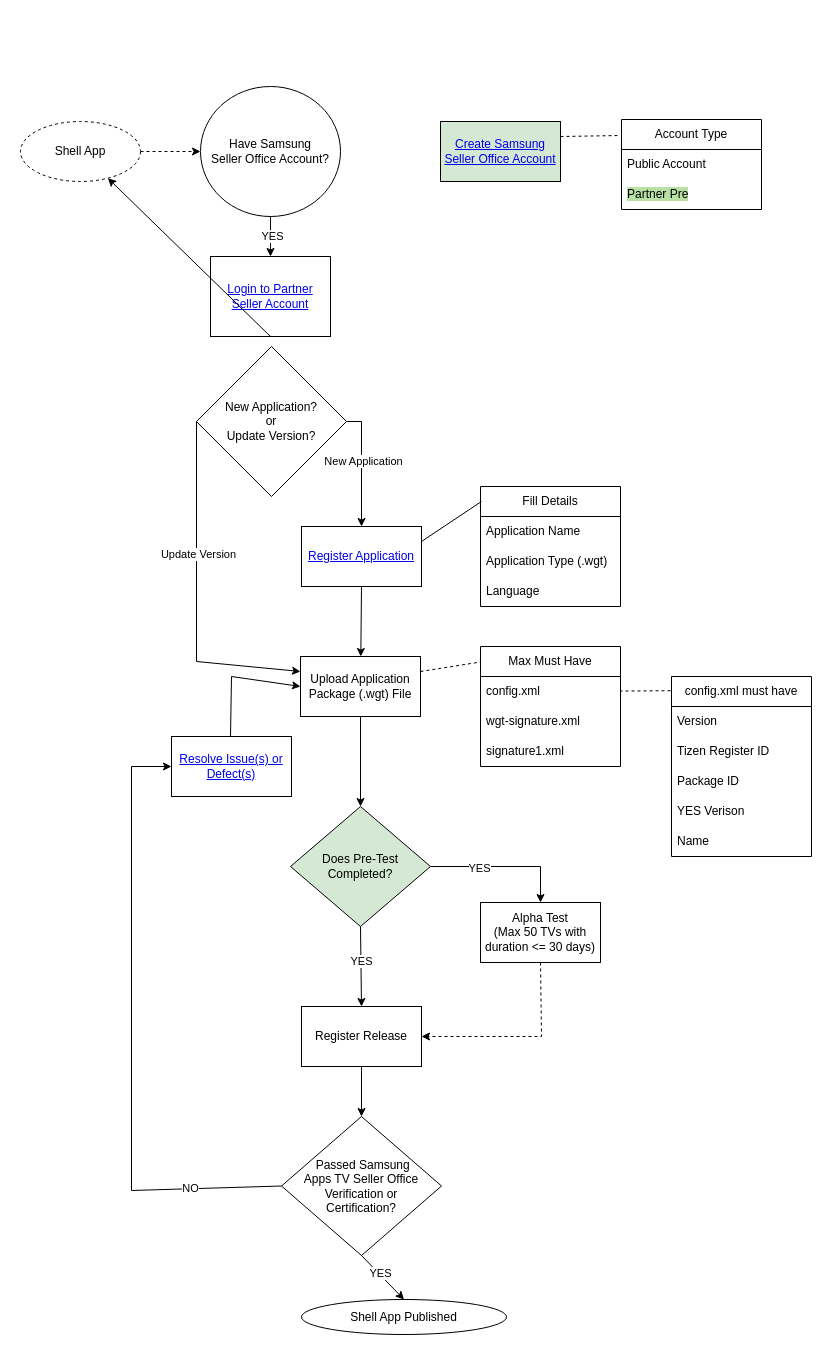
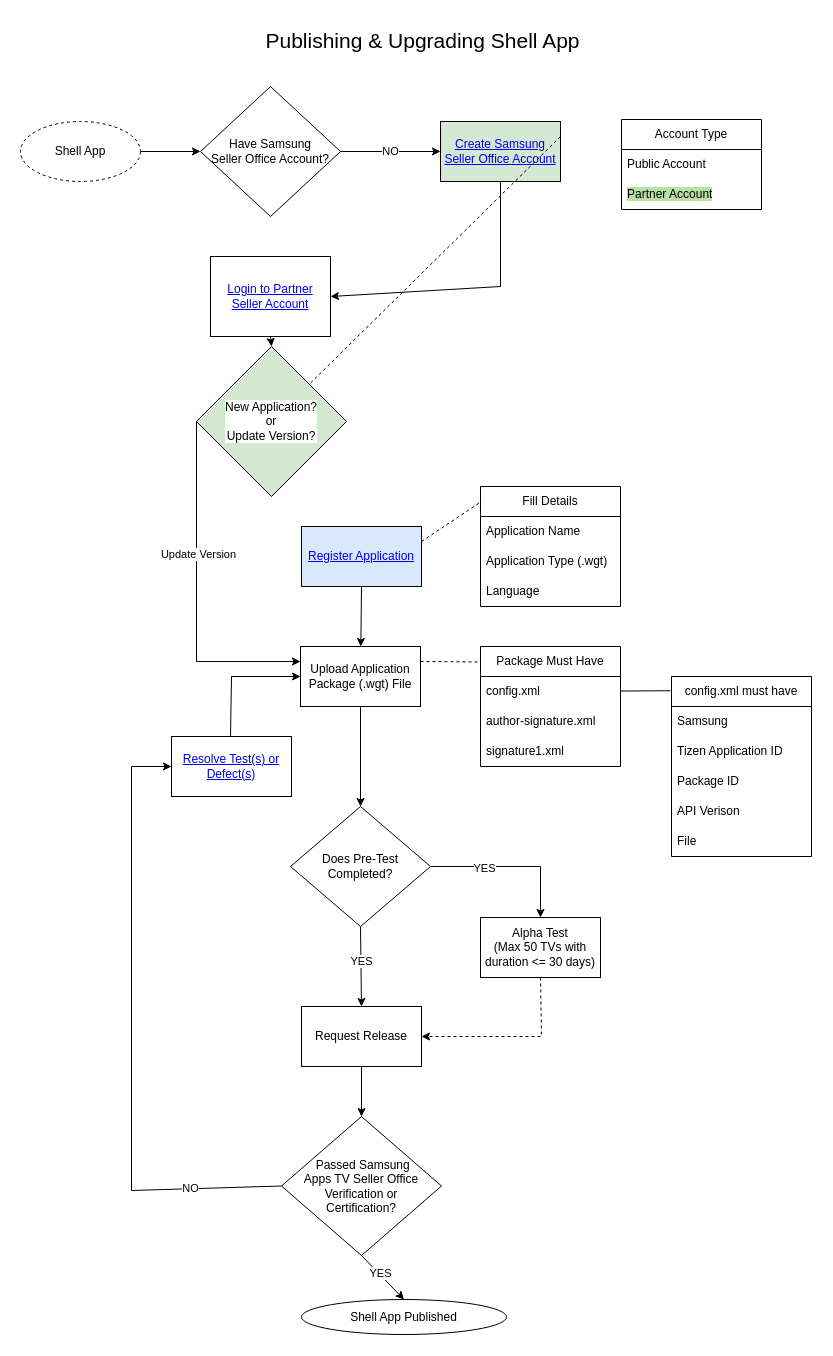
none -> (423, 41)
(589, 136) -> (435, 260)
(168, 152) -> (168, 152)
(271, 152) -> (271, 152)
none -> (387, 152)
(663, 195) -> (676, 195)
(271, 233) -> none
(191, 260) -> (271, 338)
none -> (471, 288)
(272, 422) -> (272, 422)
(362, 463) -> none
(451, 522) -> (451, 522)
(362, 557) -> (362, 557)
(551, 662) -> (551, 662)
(361, 687) -> (361, 677)
(646, 691) -> (646, 691)
(539, 722) -> (549, 722)
(699, 722) -> (701, 722)
(728, 752) -> (735, 752)
(232, 767) -> (232, 767)
(711, 812) -> (711, 812)
(691, 842) -> (688, 842)
(361, 867) -> (361, 867)
(541, 933) -> (541, 948)
(362, 1037) -> (362, 1037)
